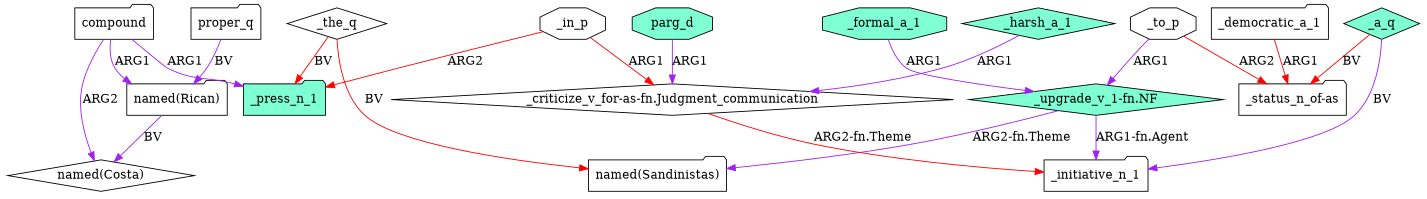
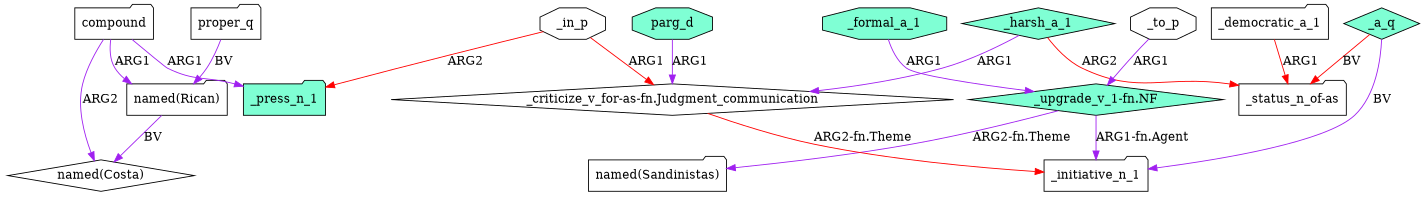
(337, 24) -> none
(1221, 58) -> (1132, 82)
